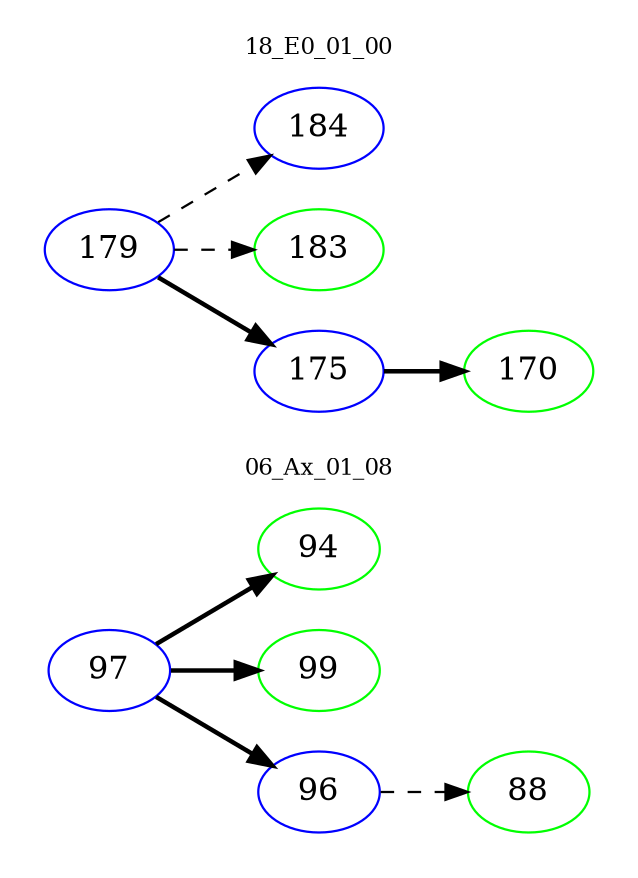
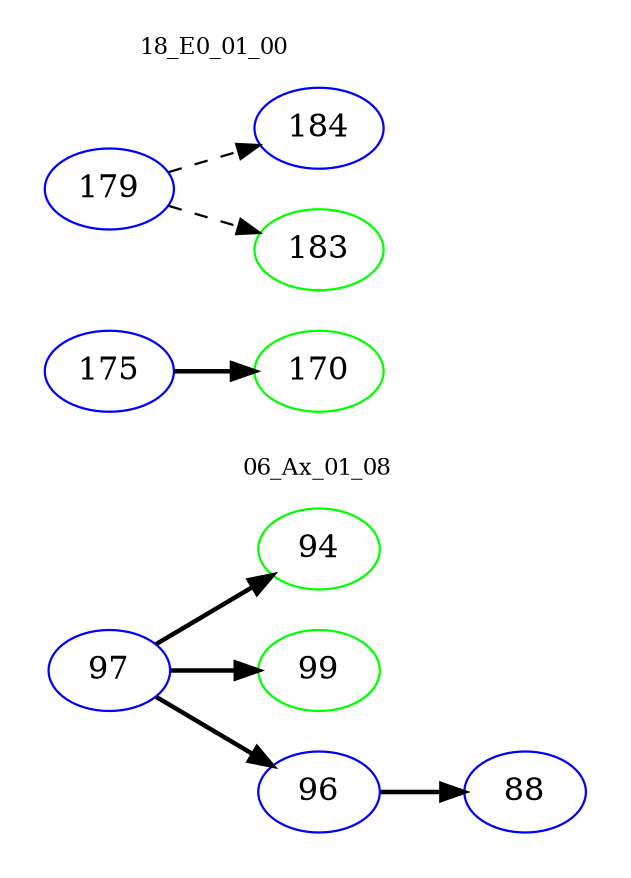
(205, 305) -> none
(413, 792) -> (411, 792)
(529, 792) -> (525, 792)
